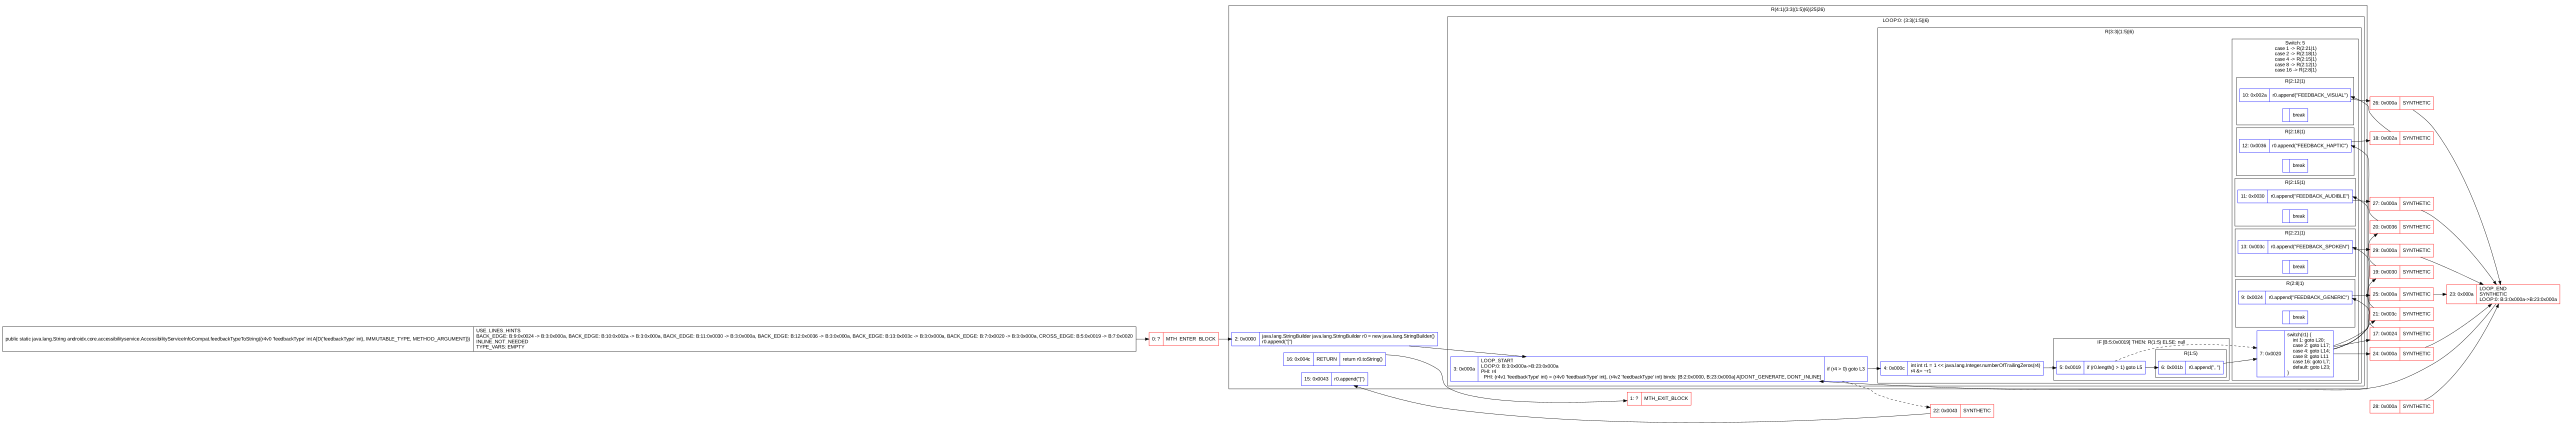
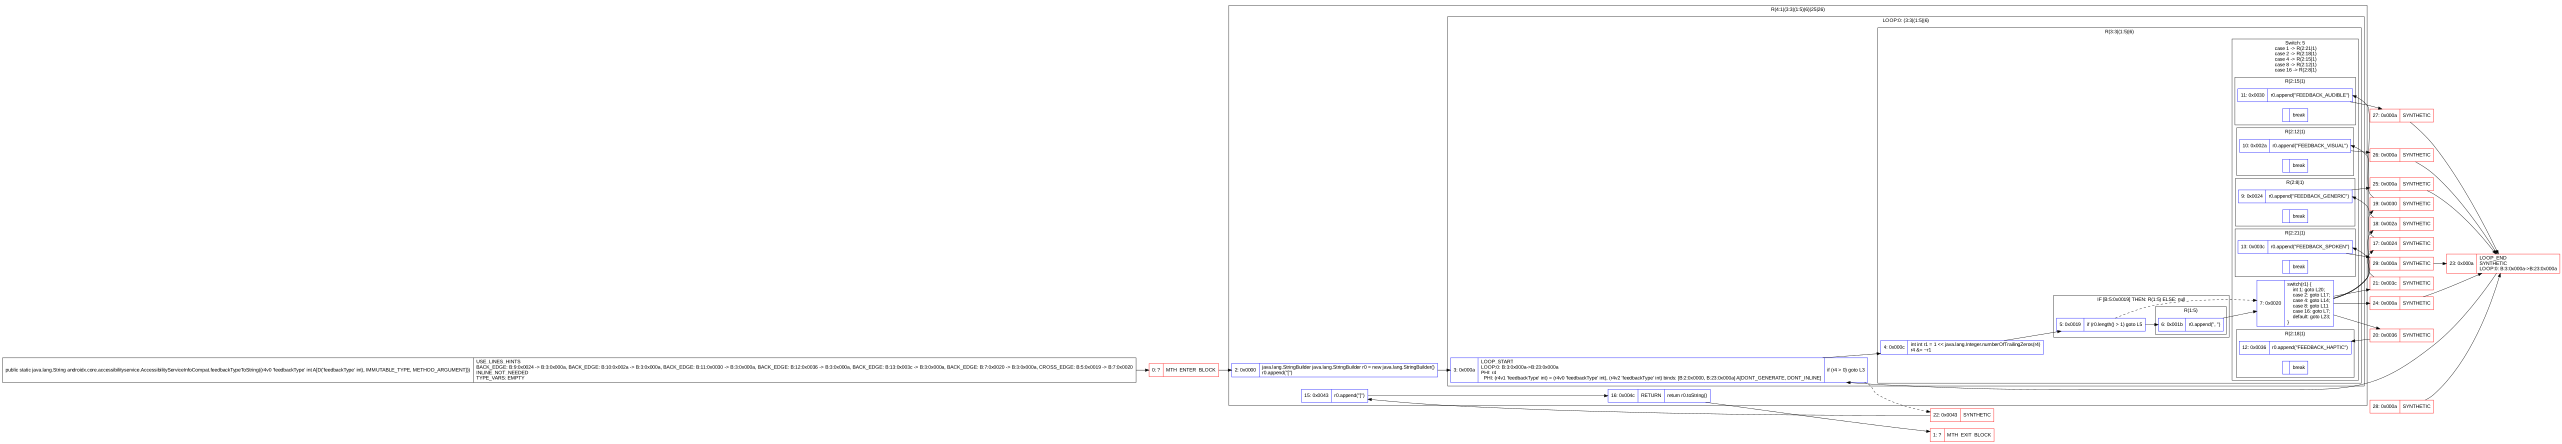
(2359, 141) -> (2368, 275)
none -> (1486, 396)
